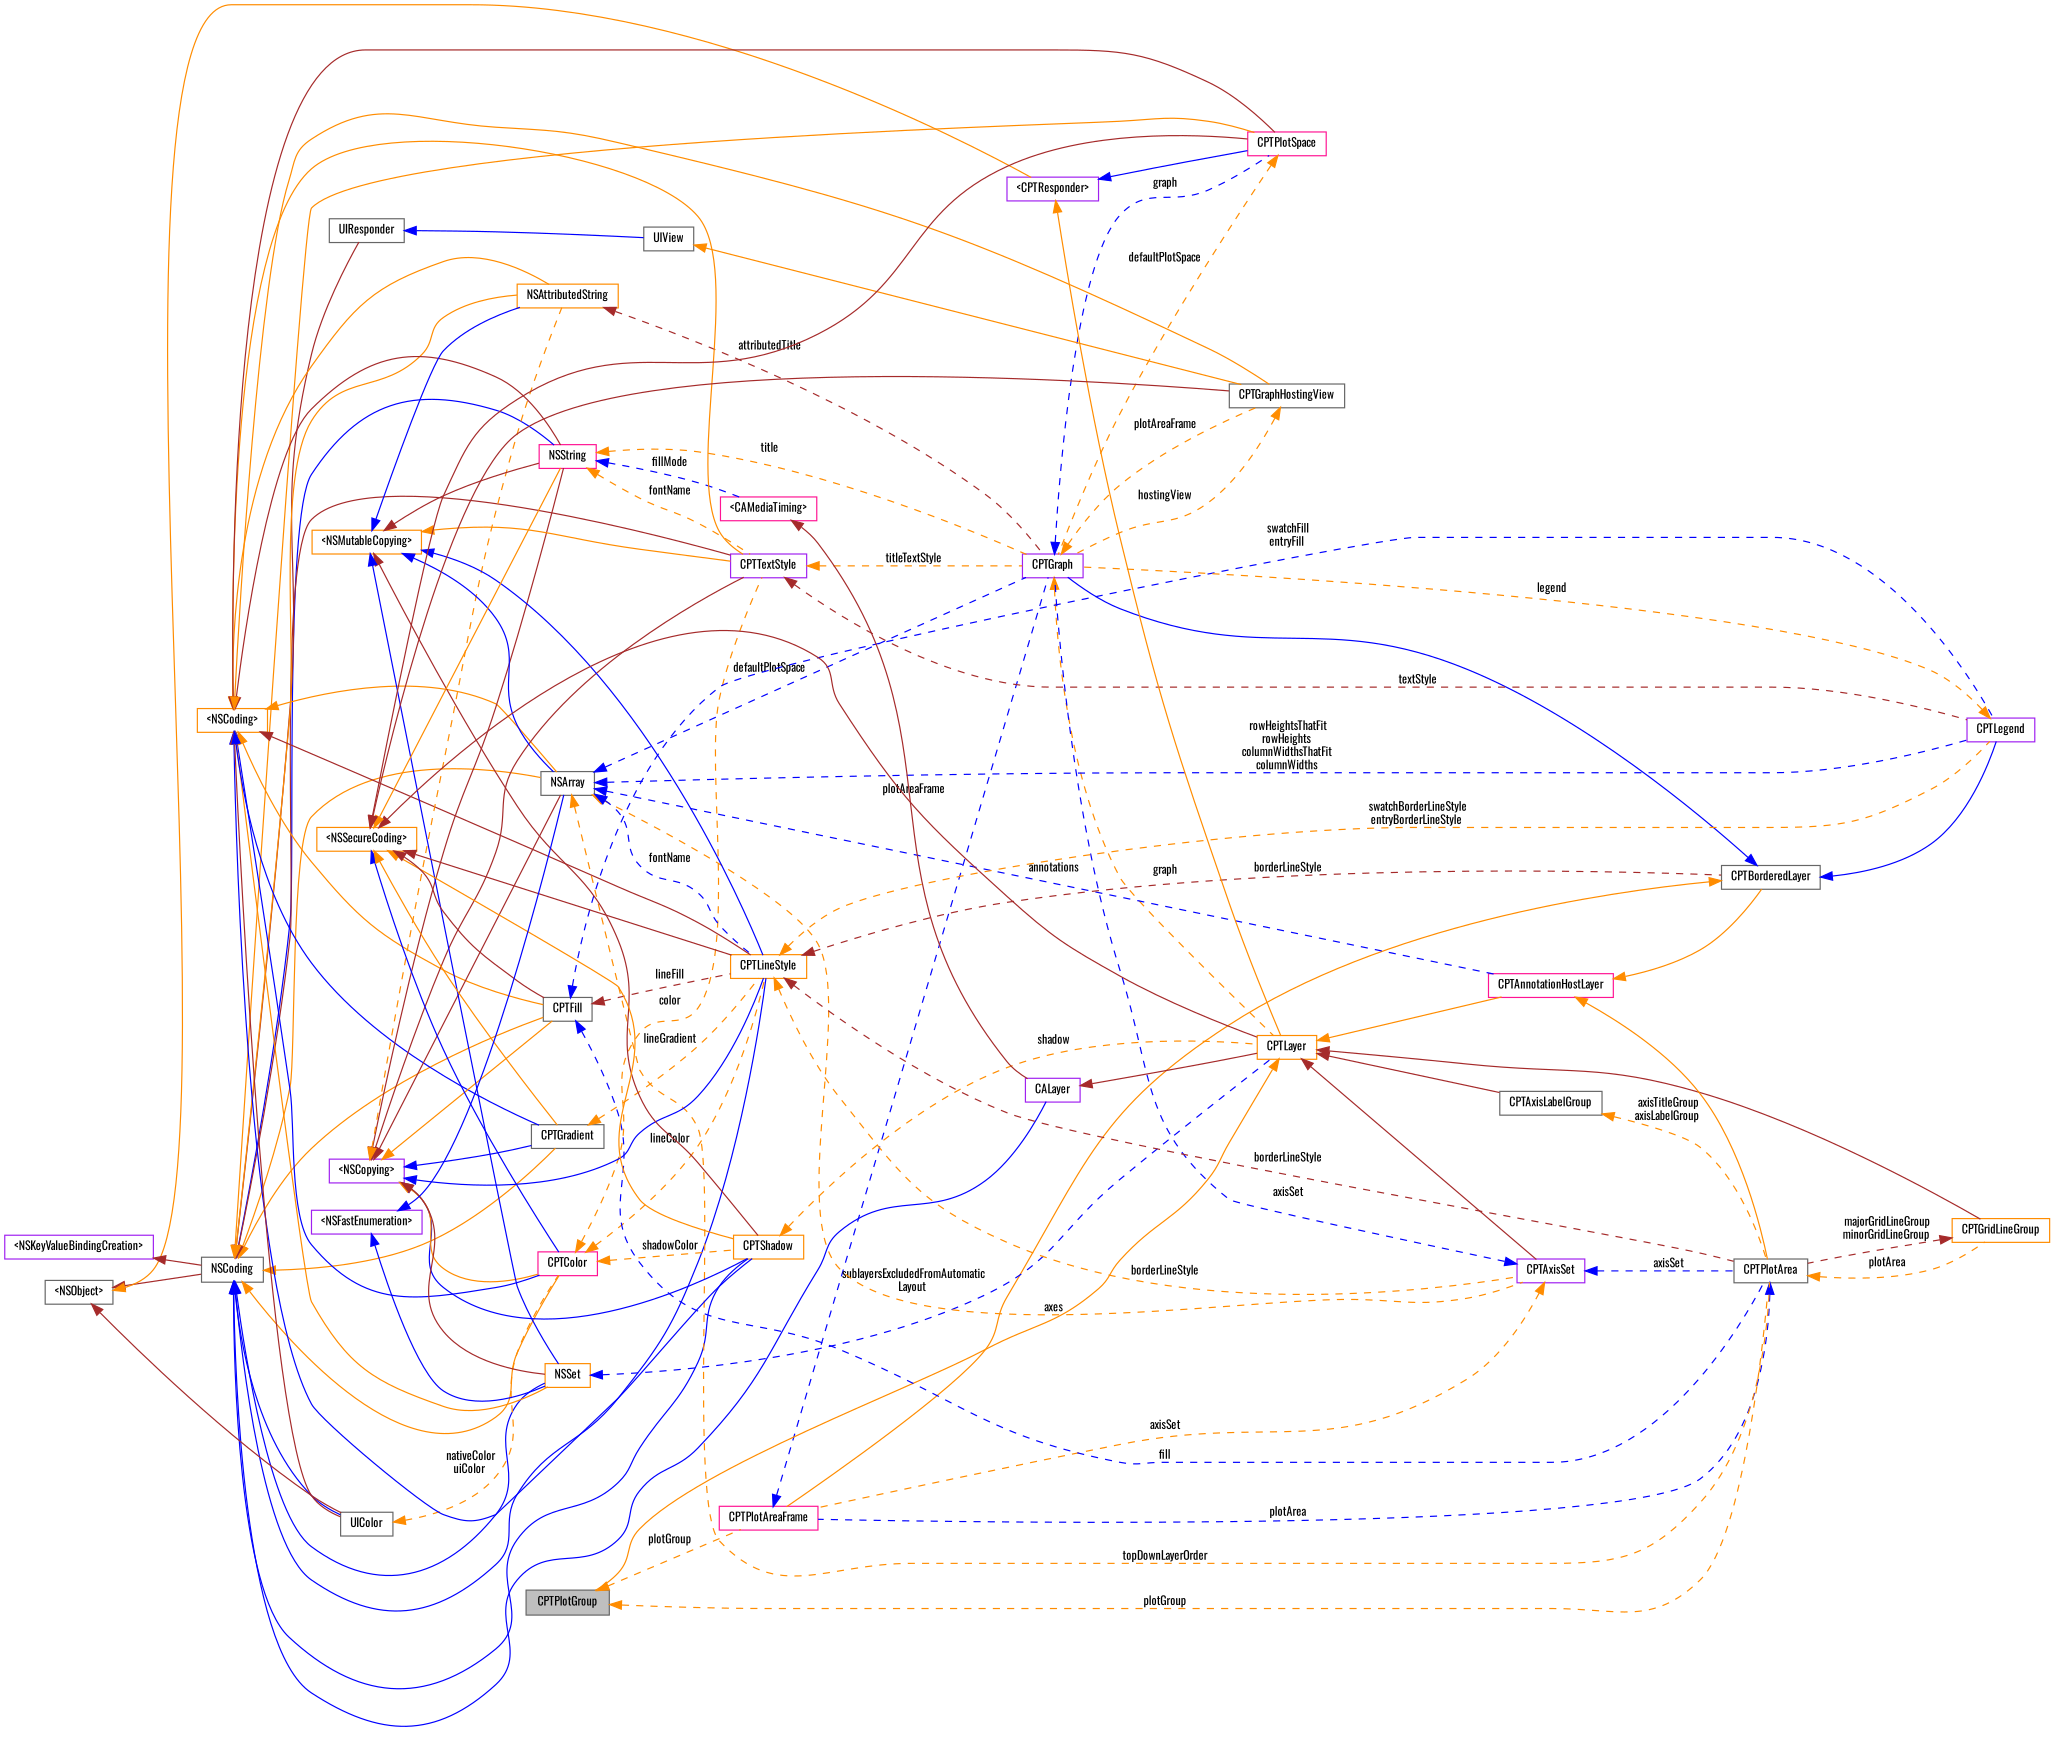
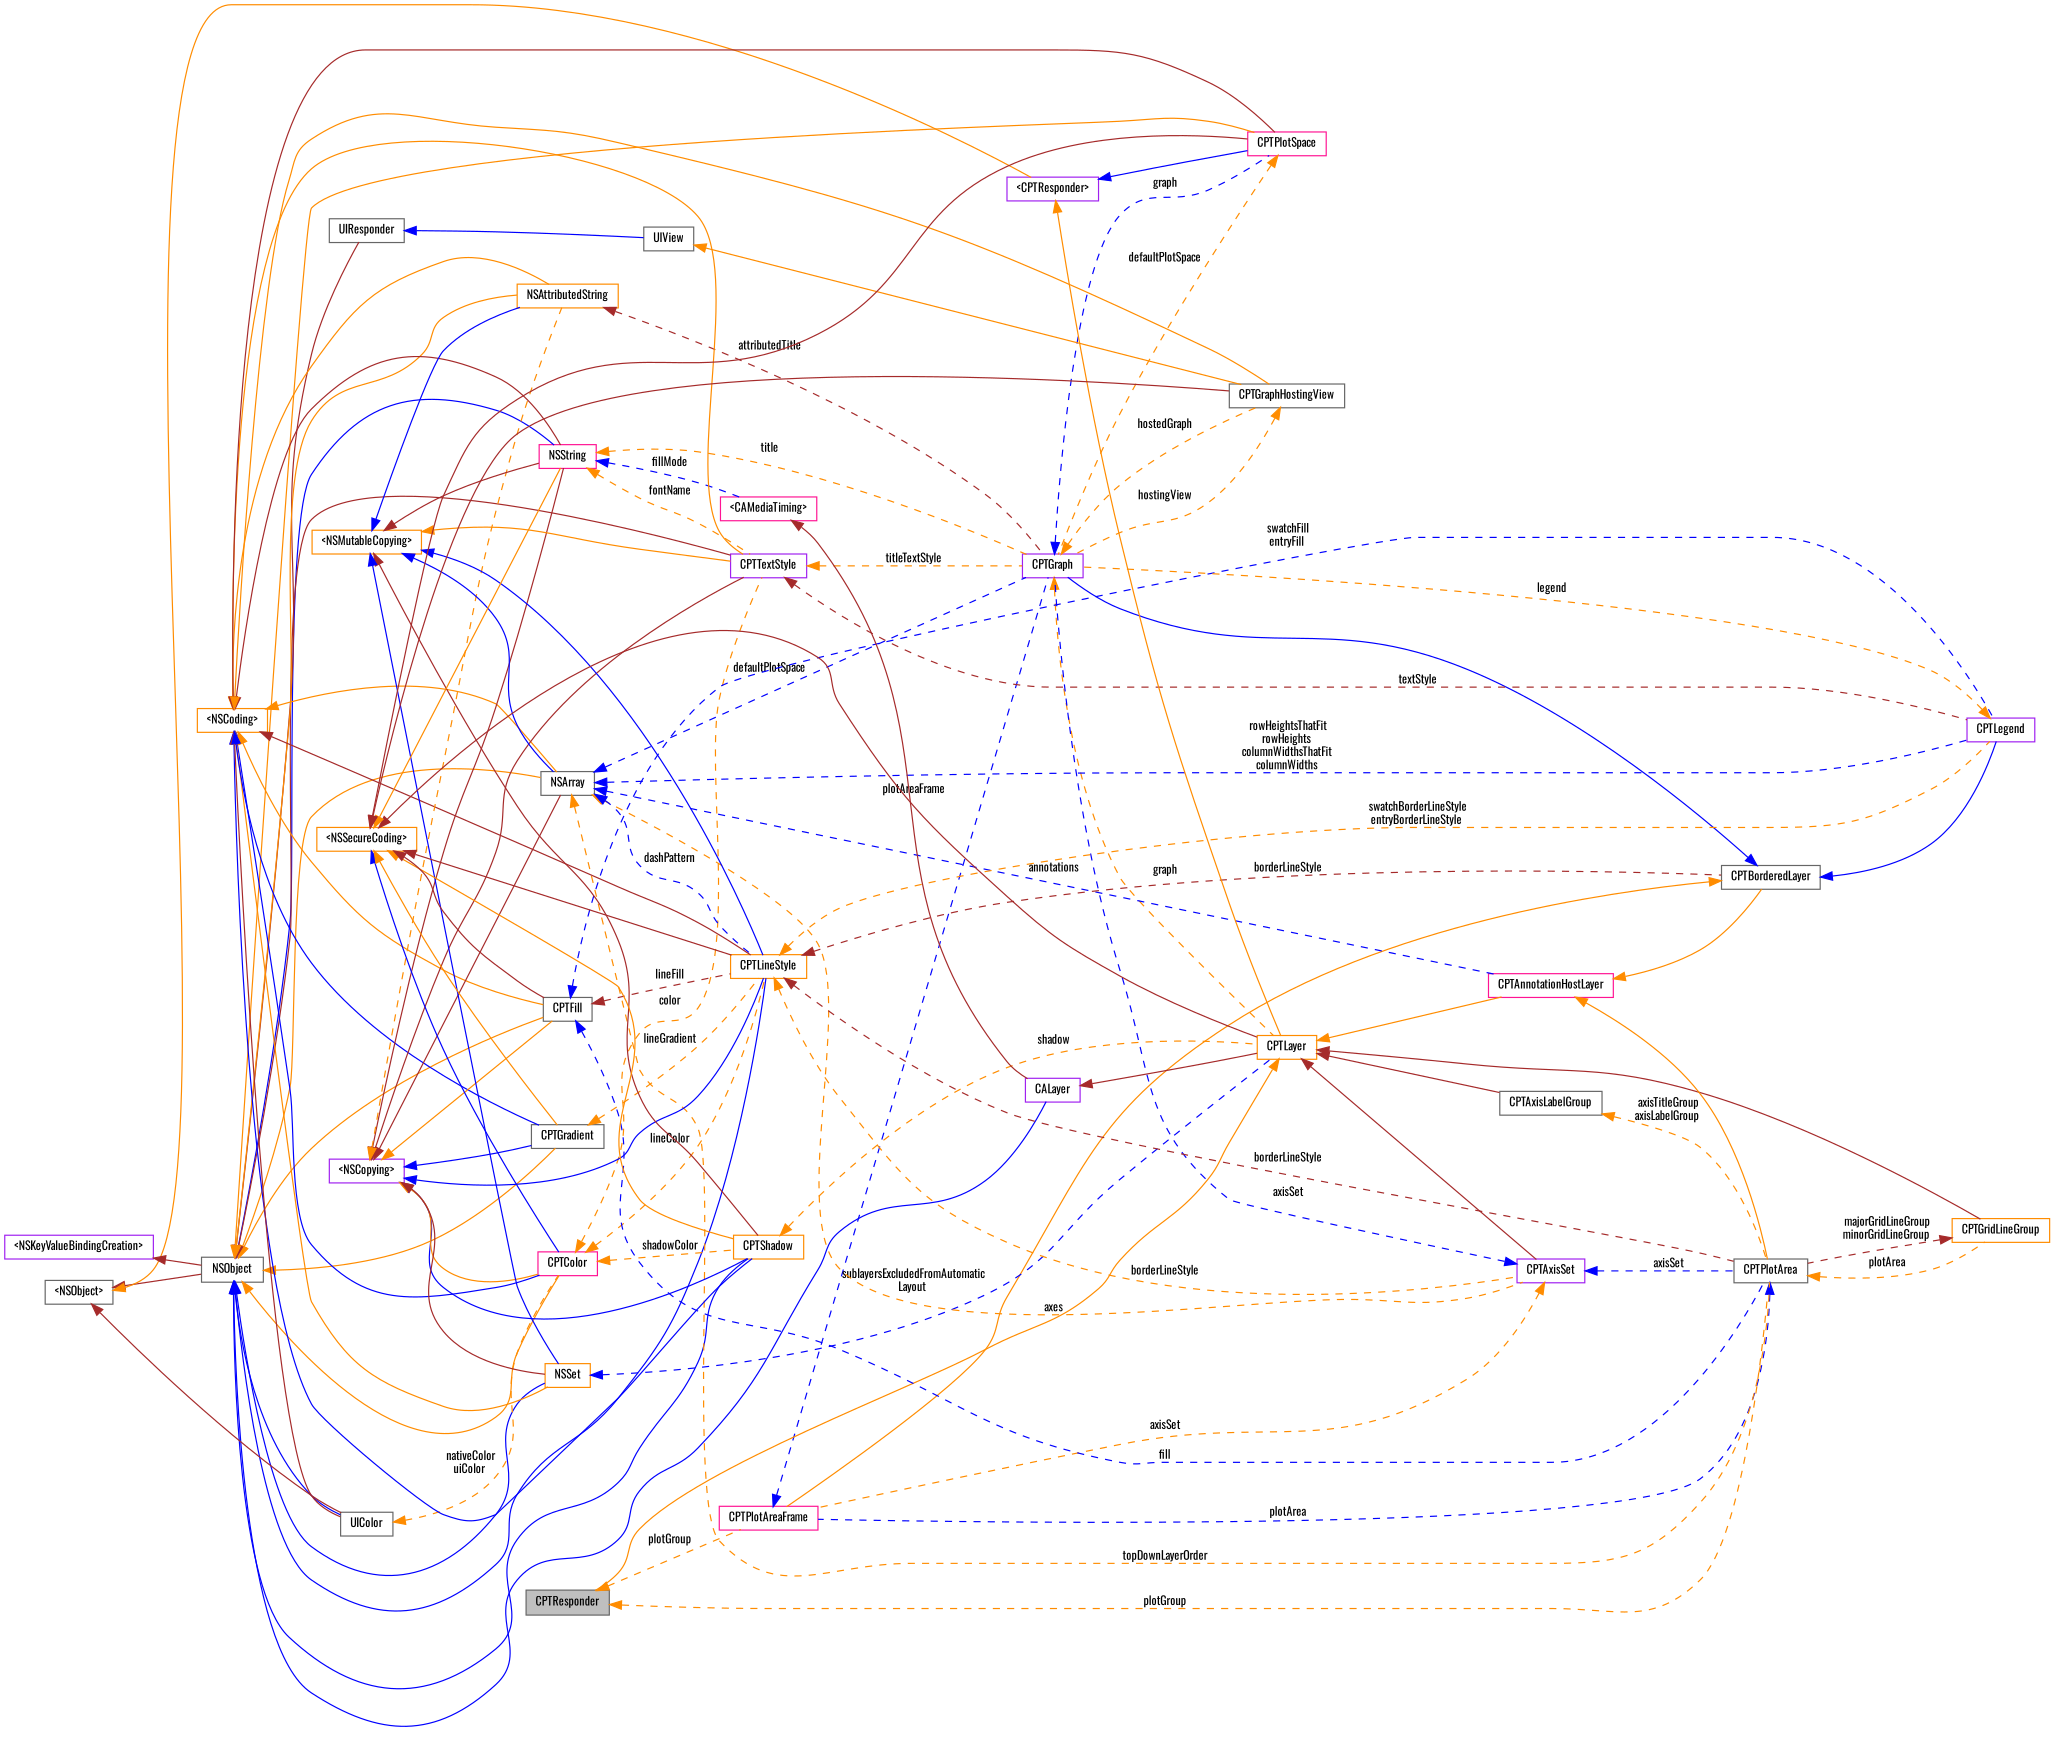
(1164, 425) -> (1164, 425)
(669, 859) -> (669, 859)
(367, 1222) -> none
(232, 1270) -> (232, 1270)
(568, 1603) -> (568, 1603)
